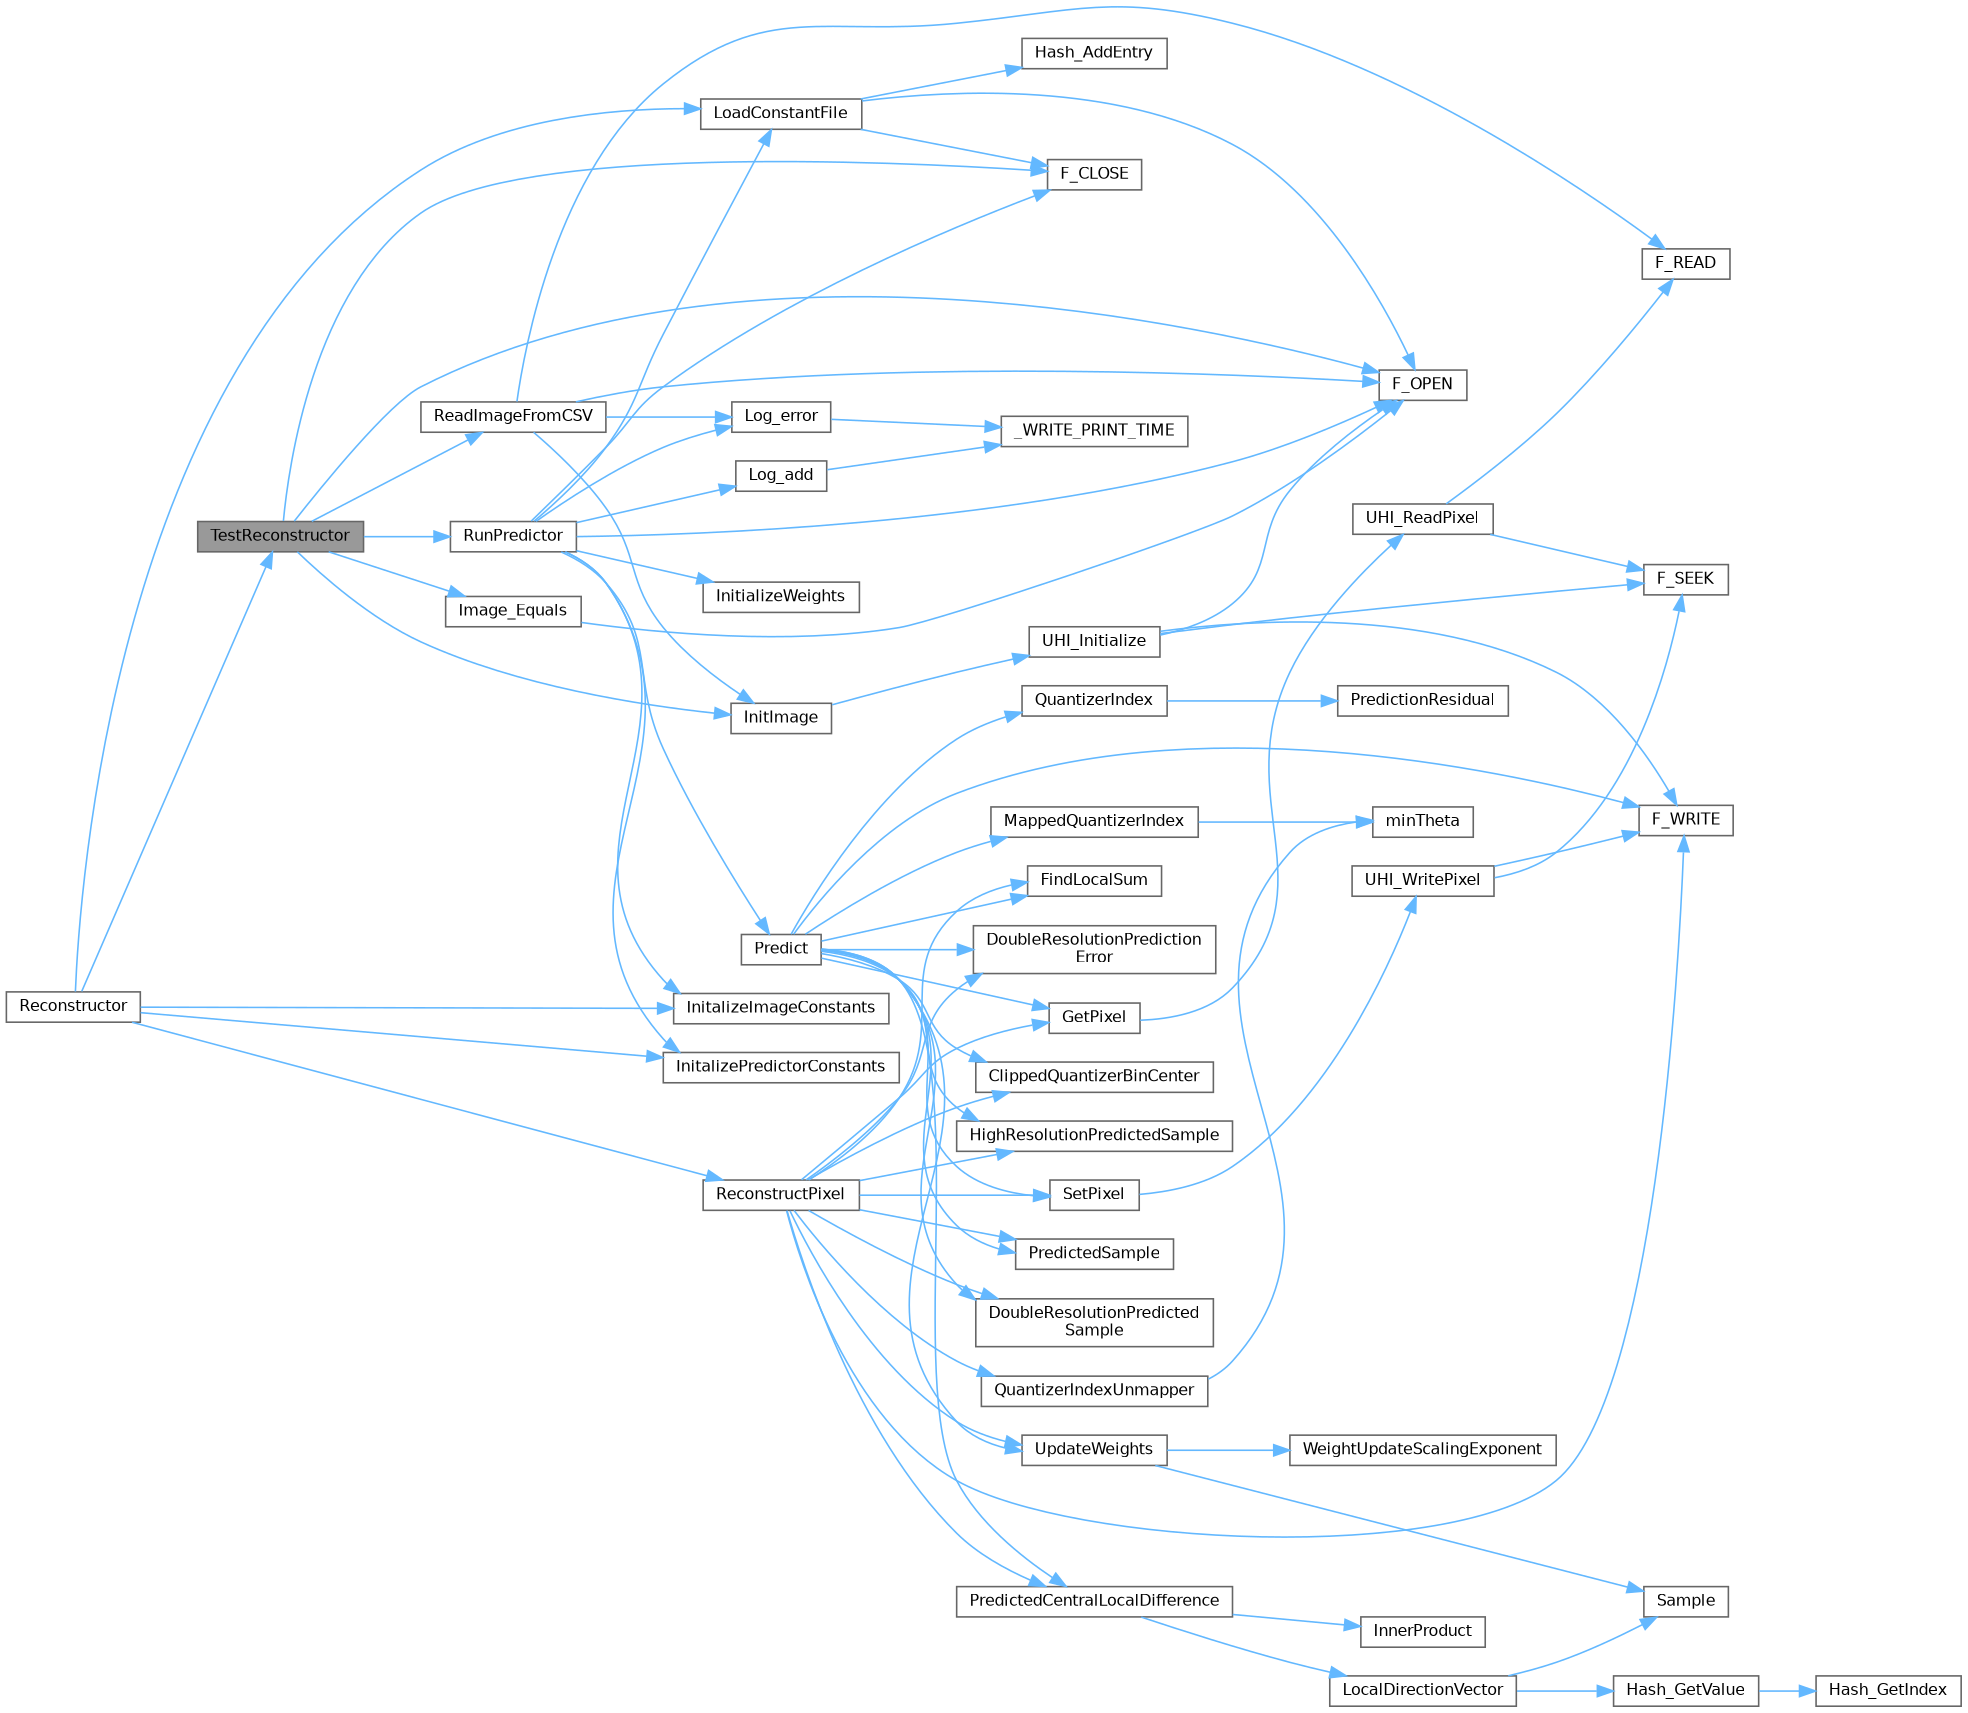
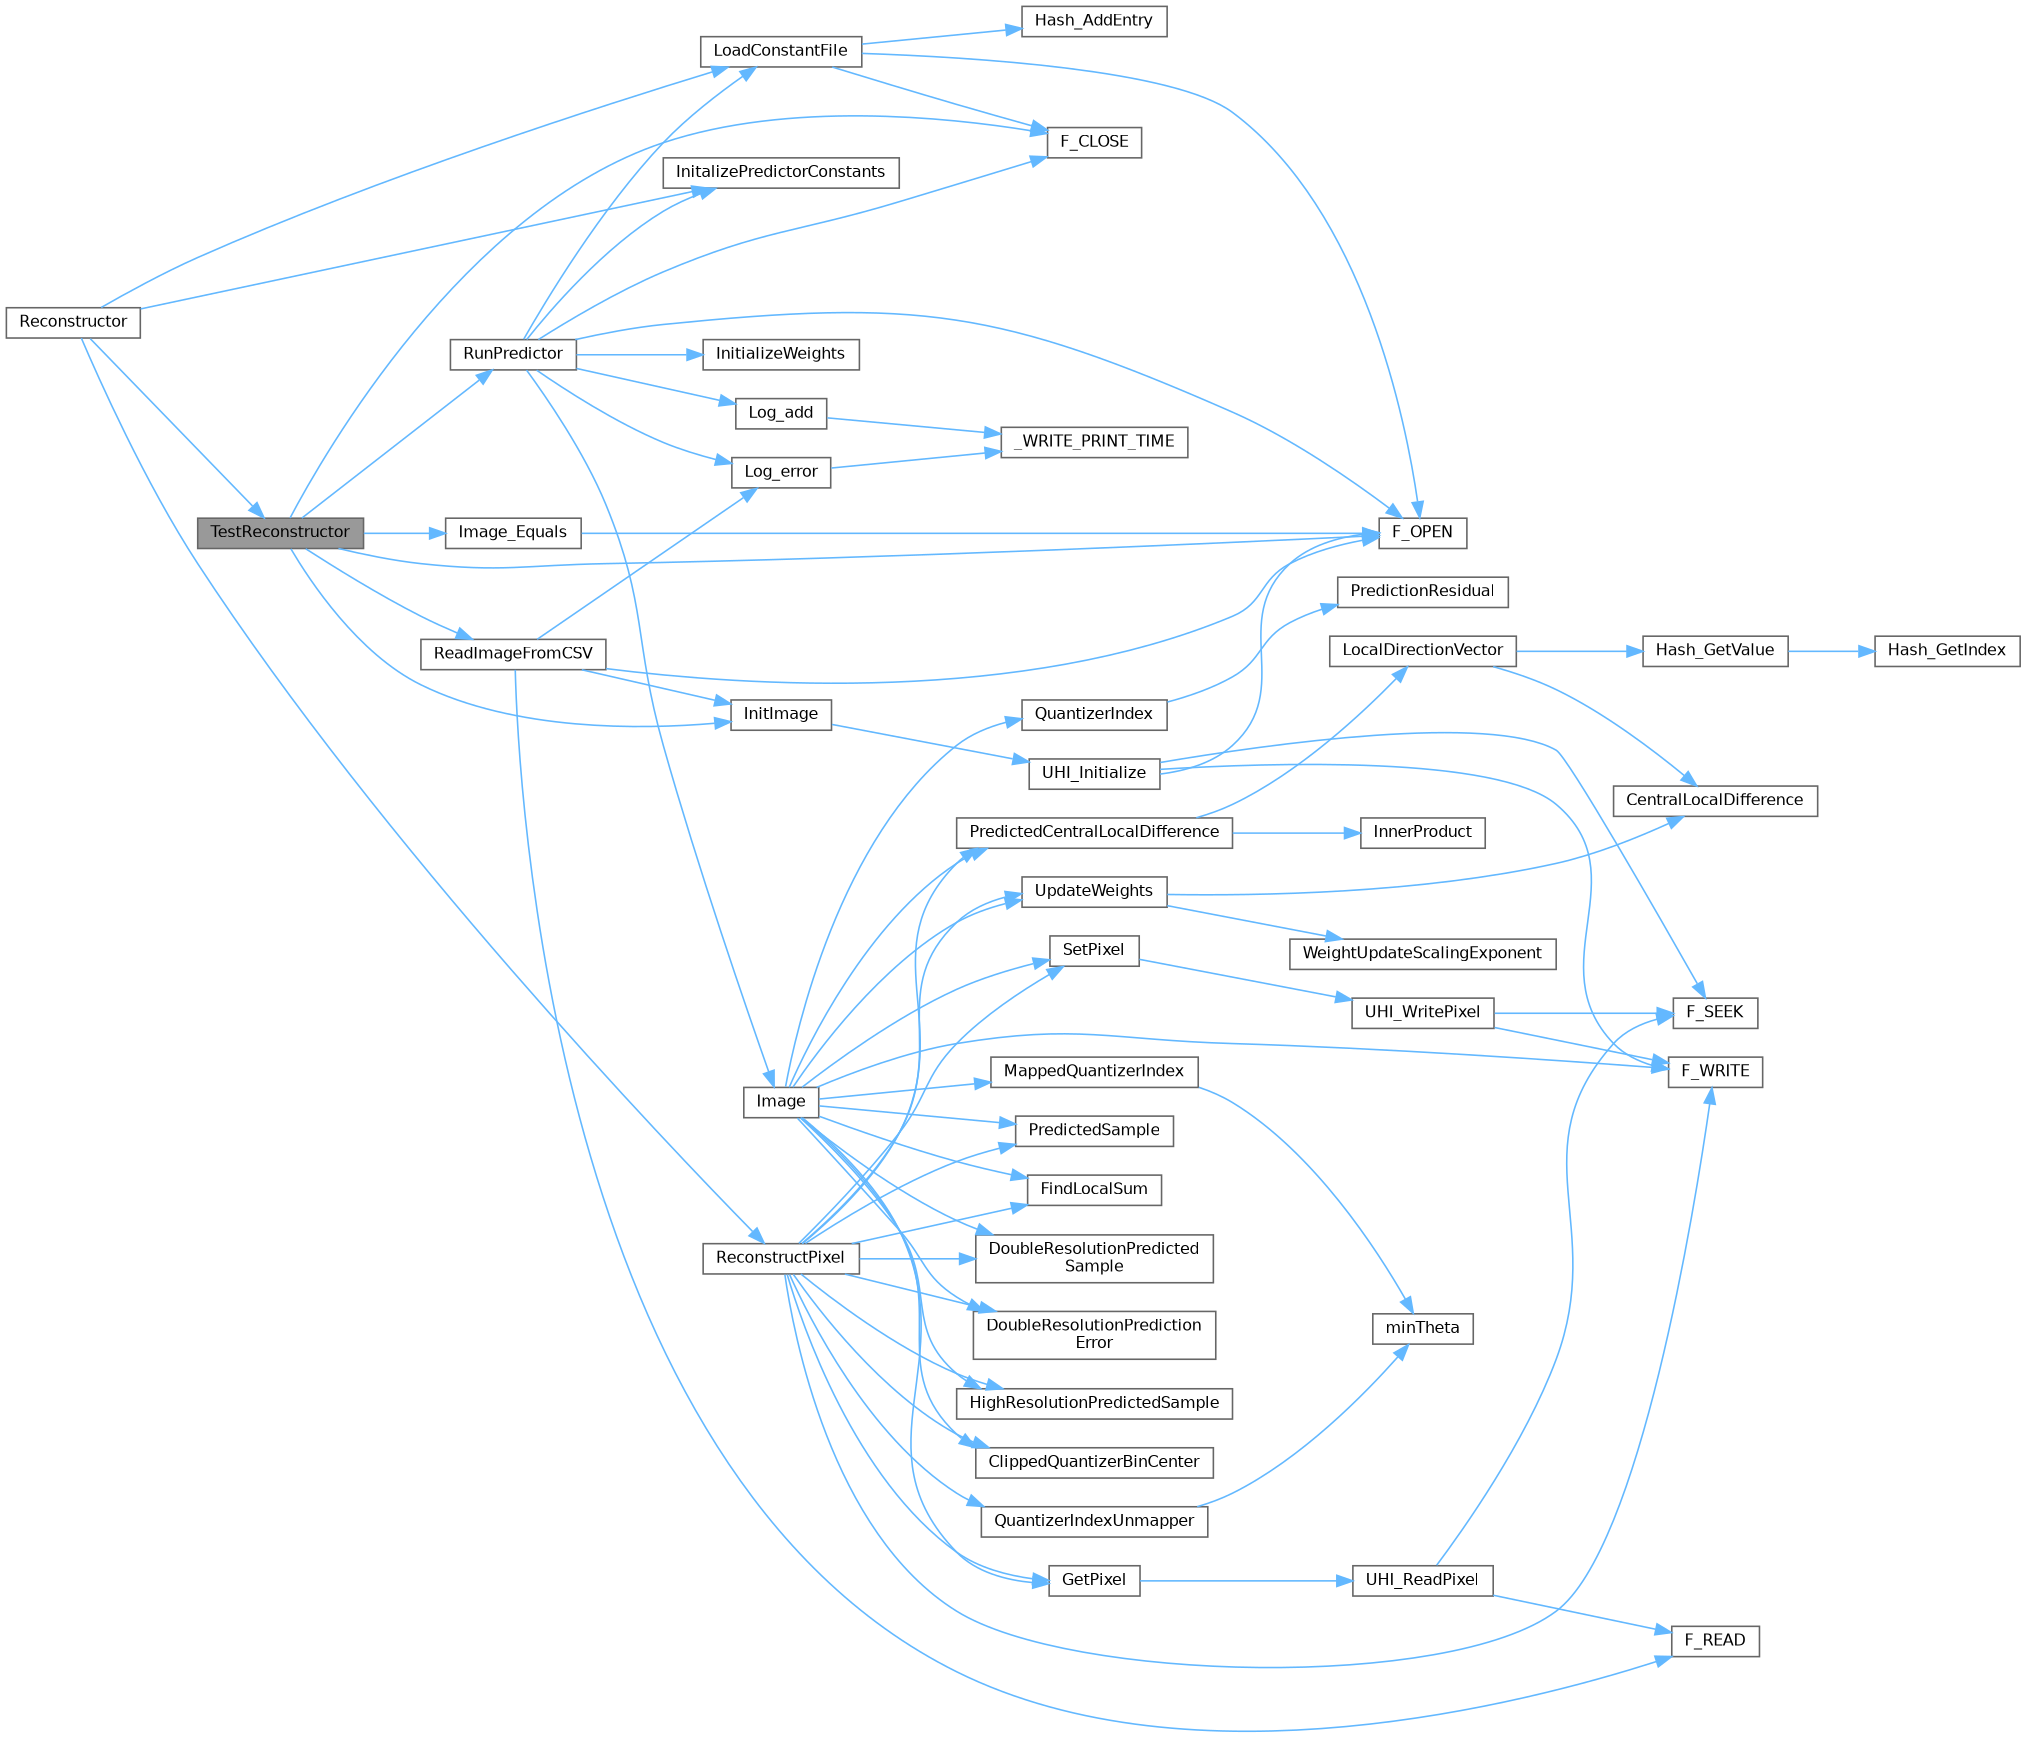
(781, 950) -> (781, 1102)
(781, 1009) -> none
(1686, 1602) -> (1716, 801)
